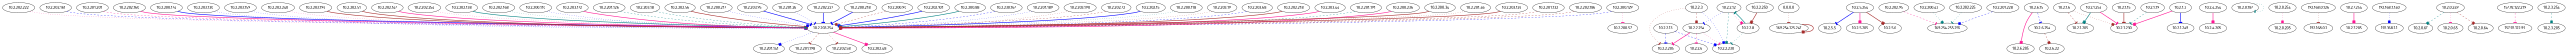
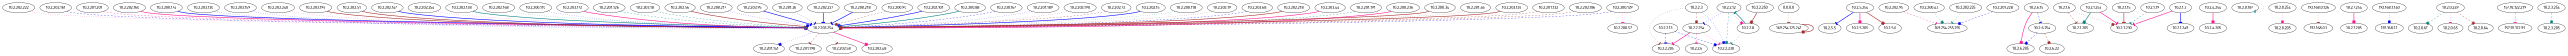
(2154, 17) -> (2154, 17)
(530, 22) -> (530, 22)
none -> (2032, 37)
